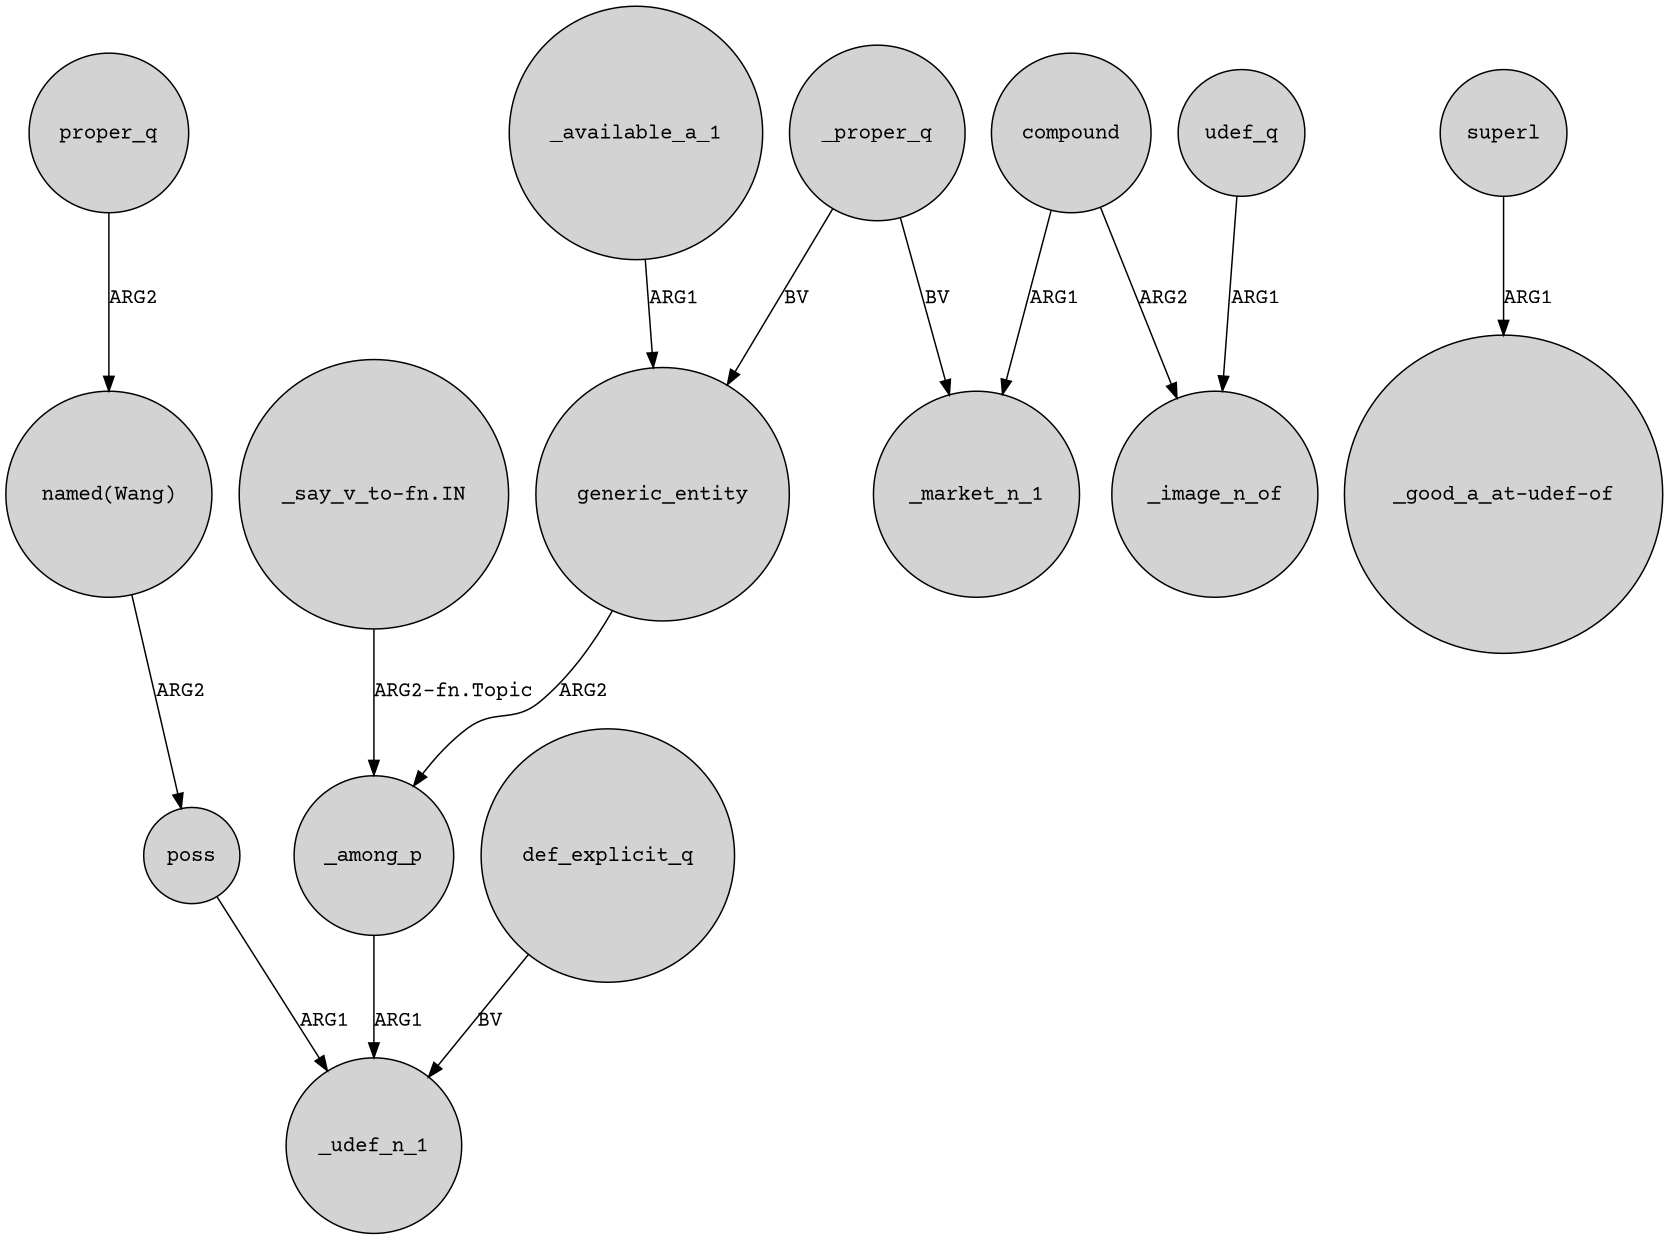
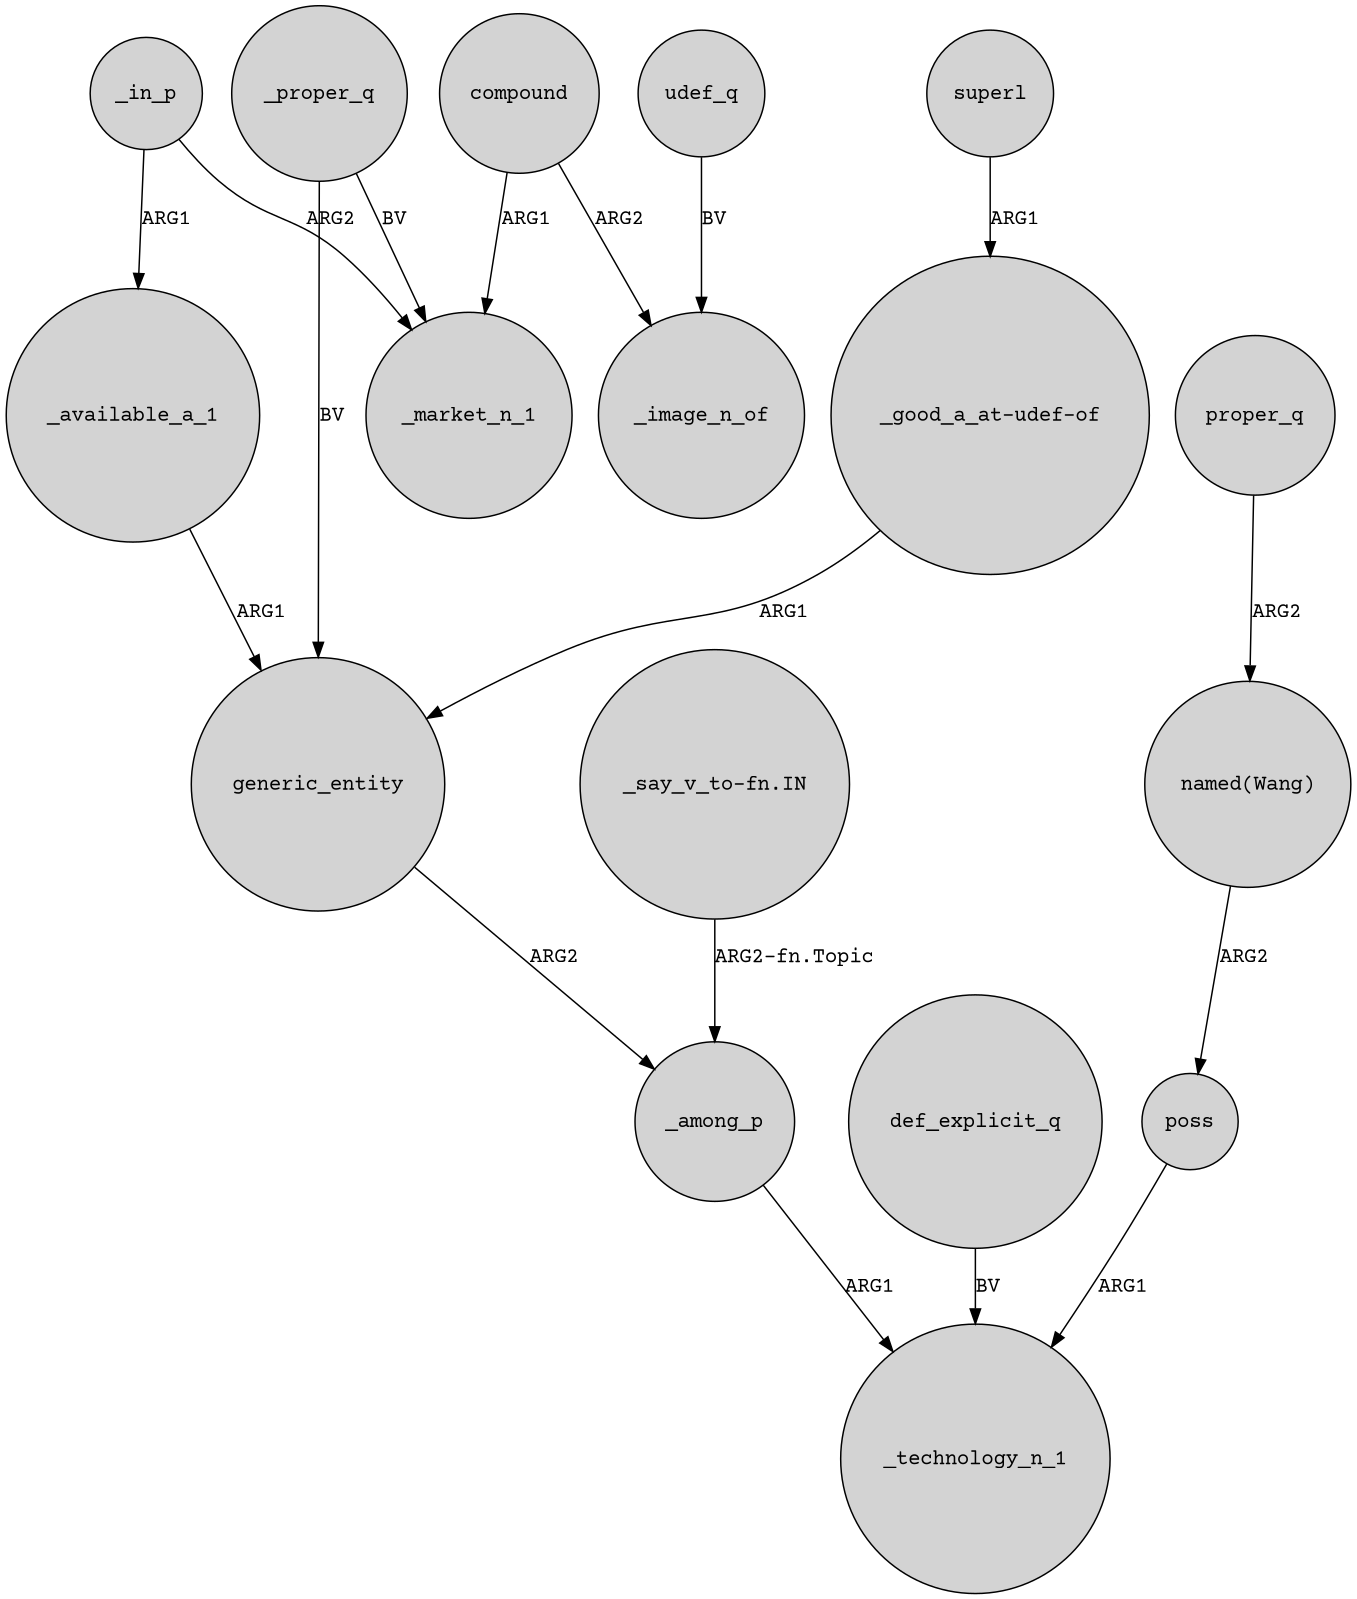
none -> (146, 93)
(1256, 298) -> (714, 219)
none -> (662, 622)
(374, 1146) -> (975, 1459)
